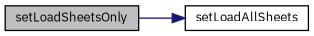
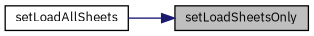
(155, 18) -> (145, 18)
